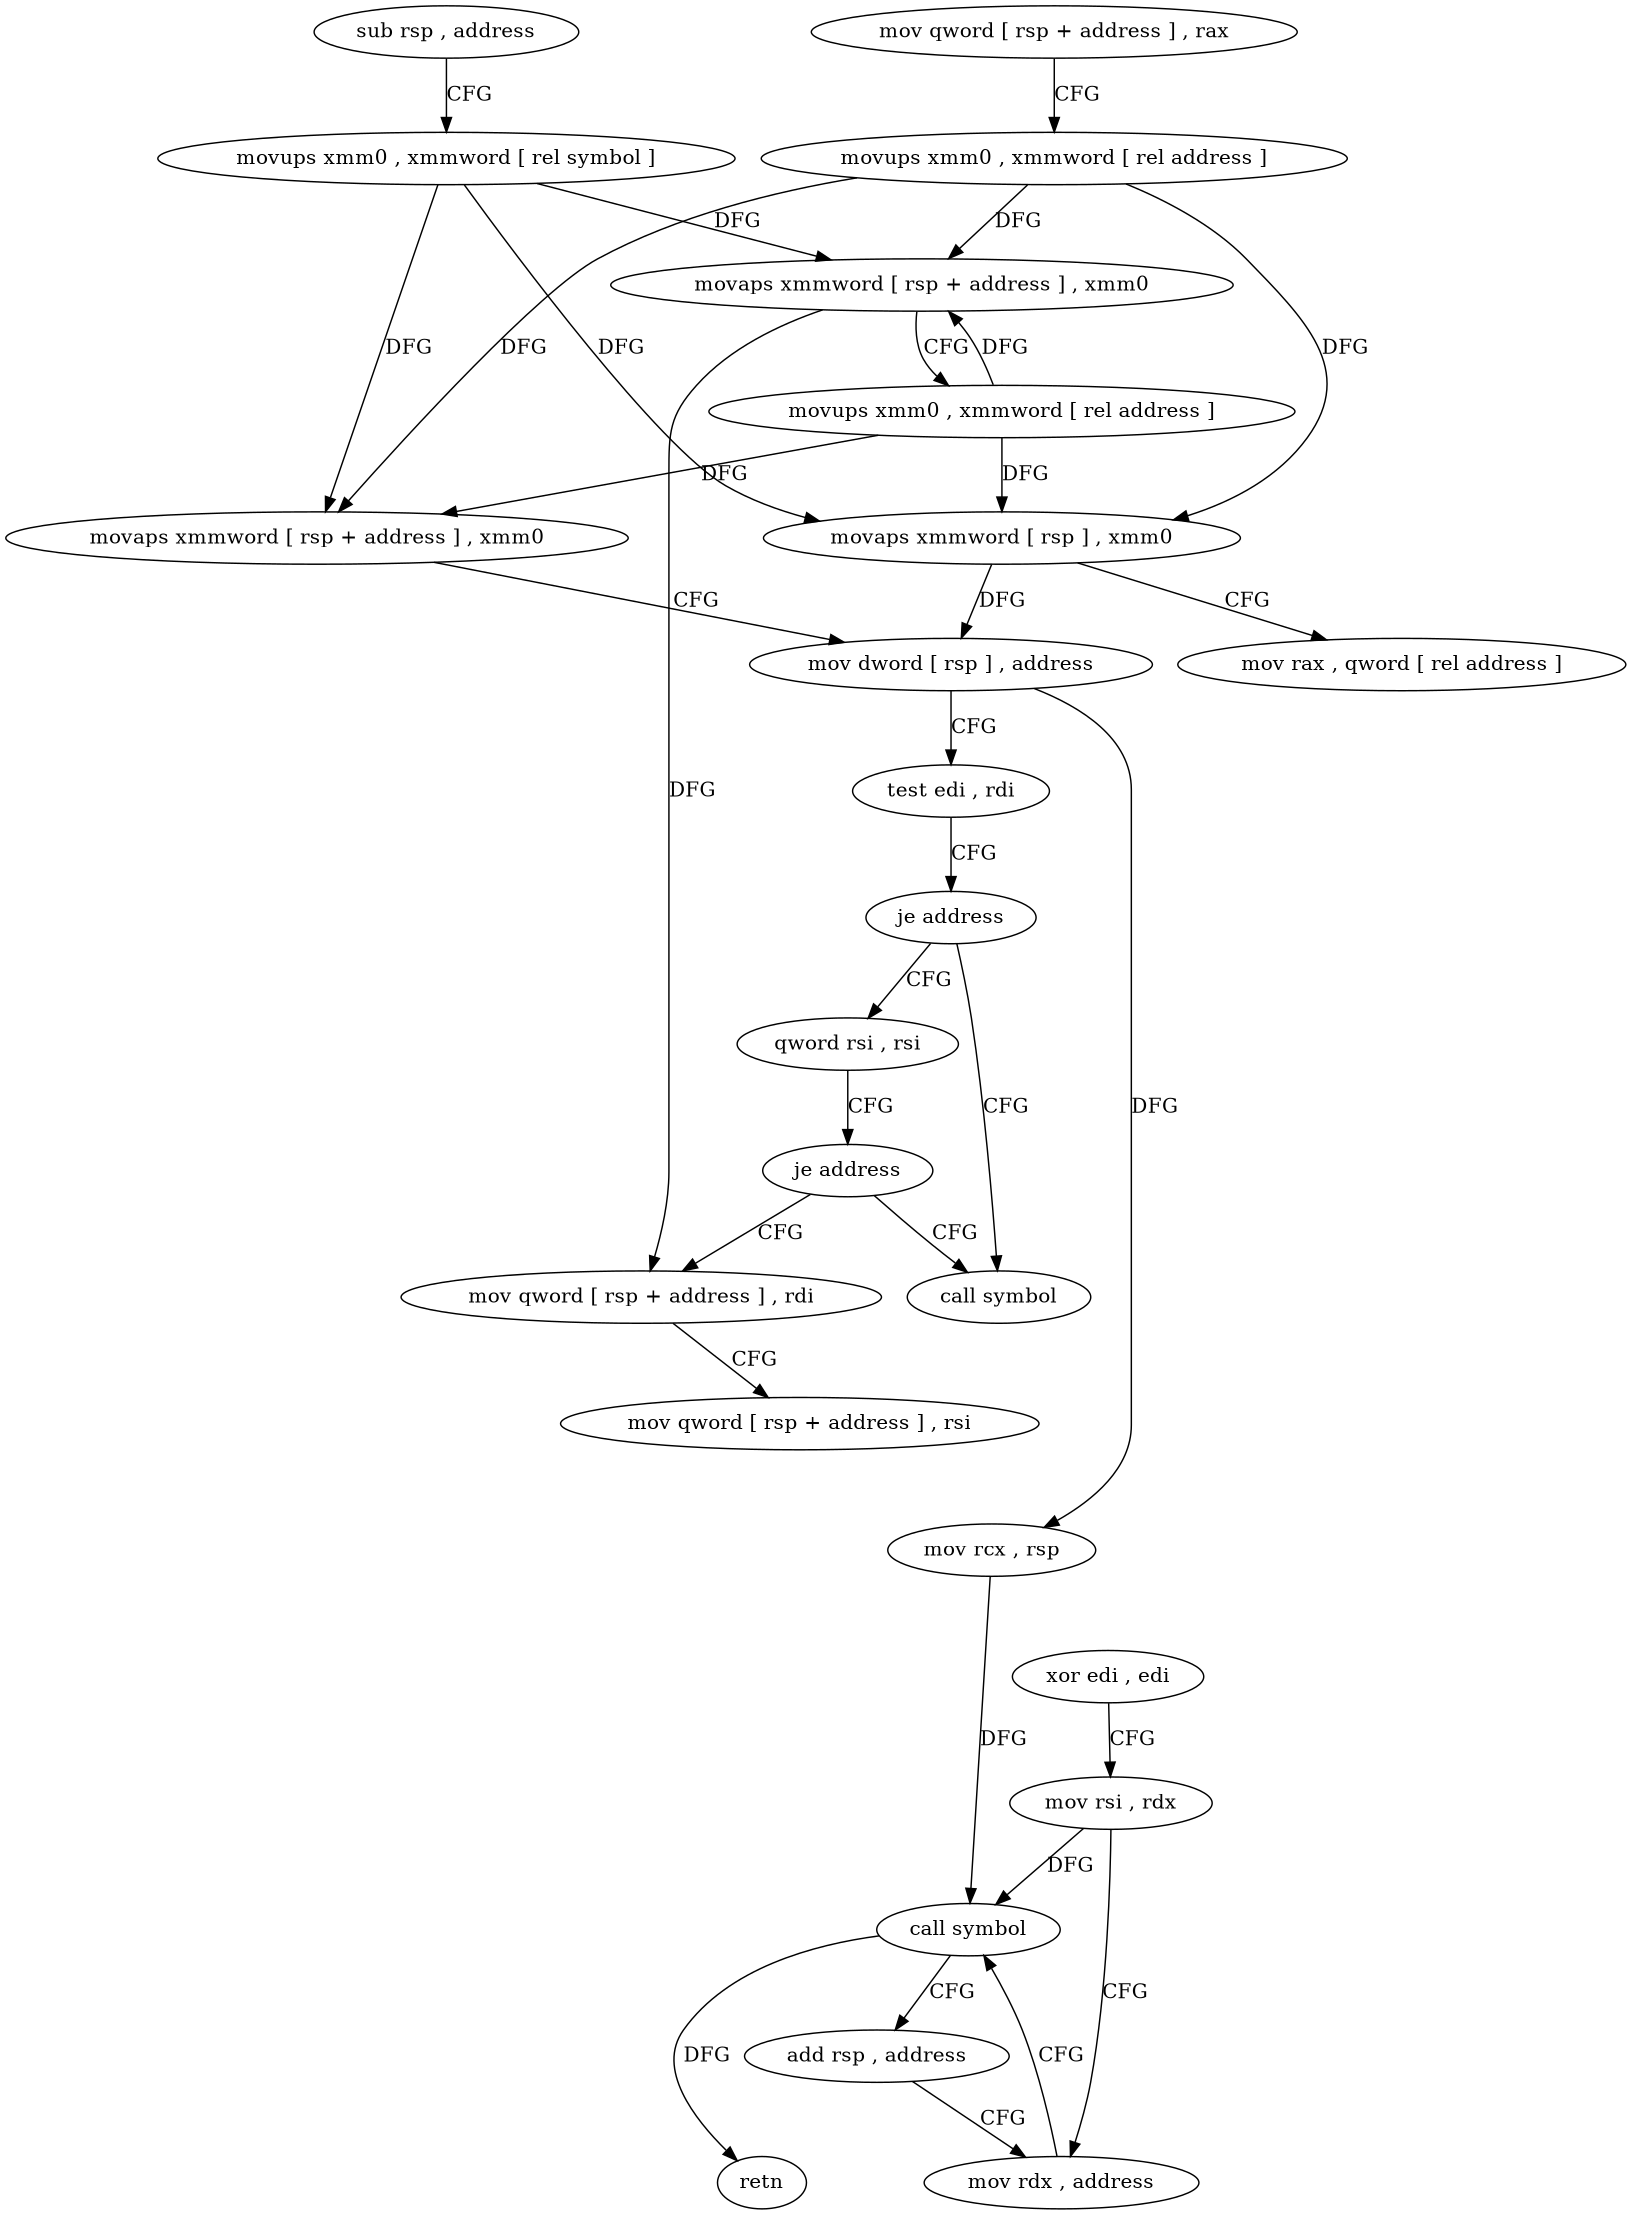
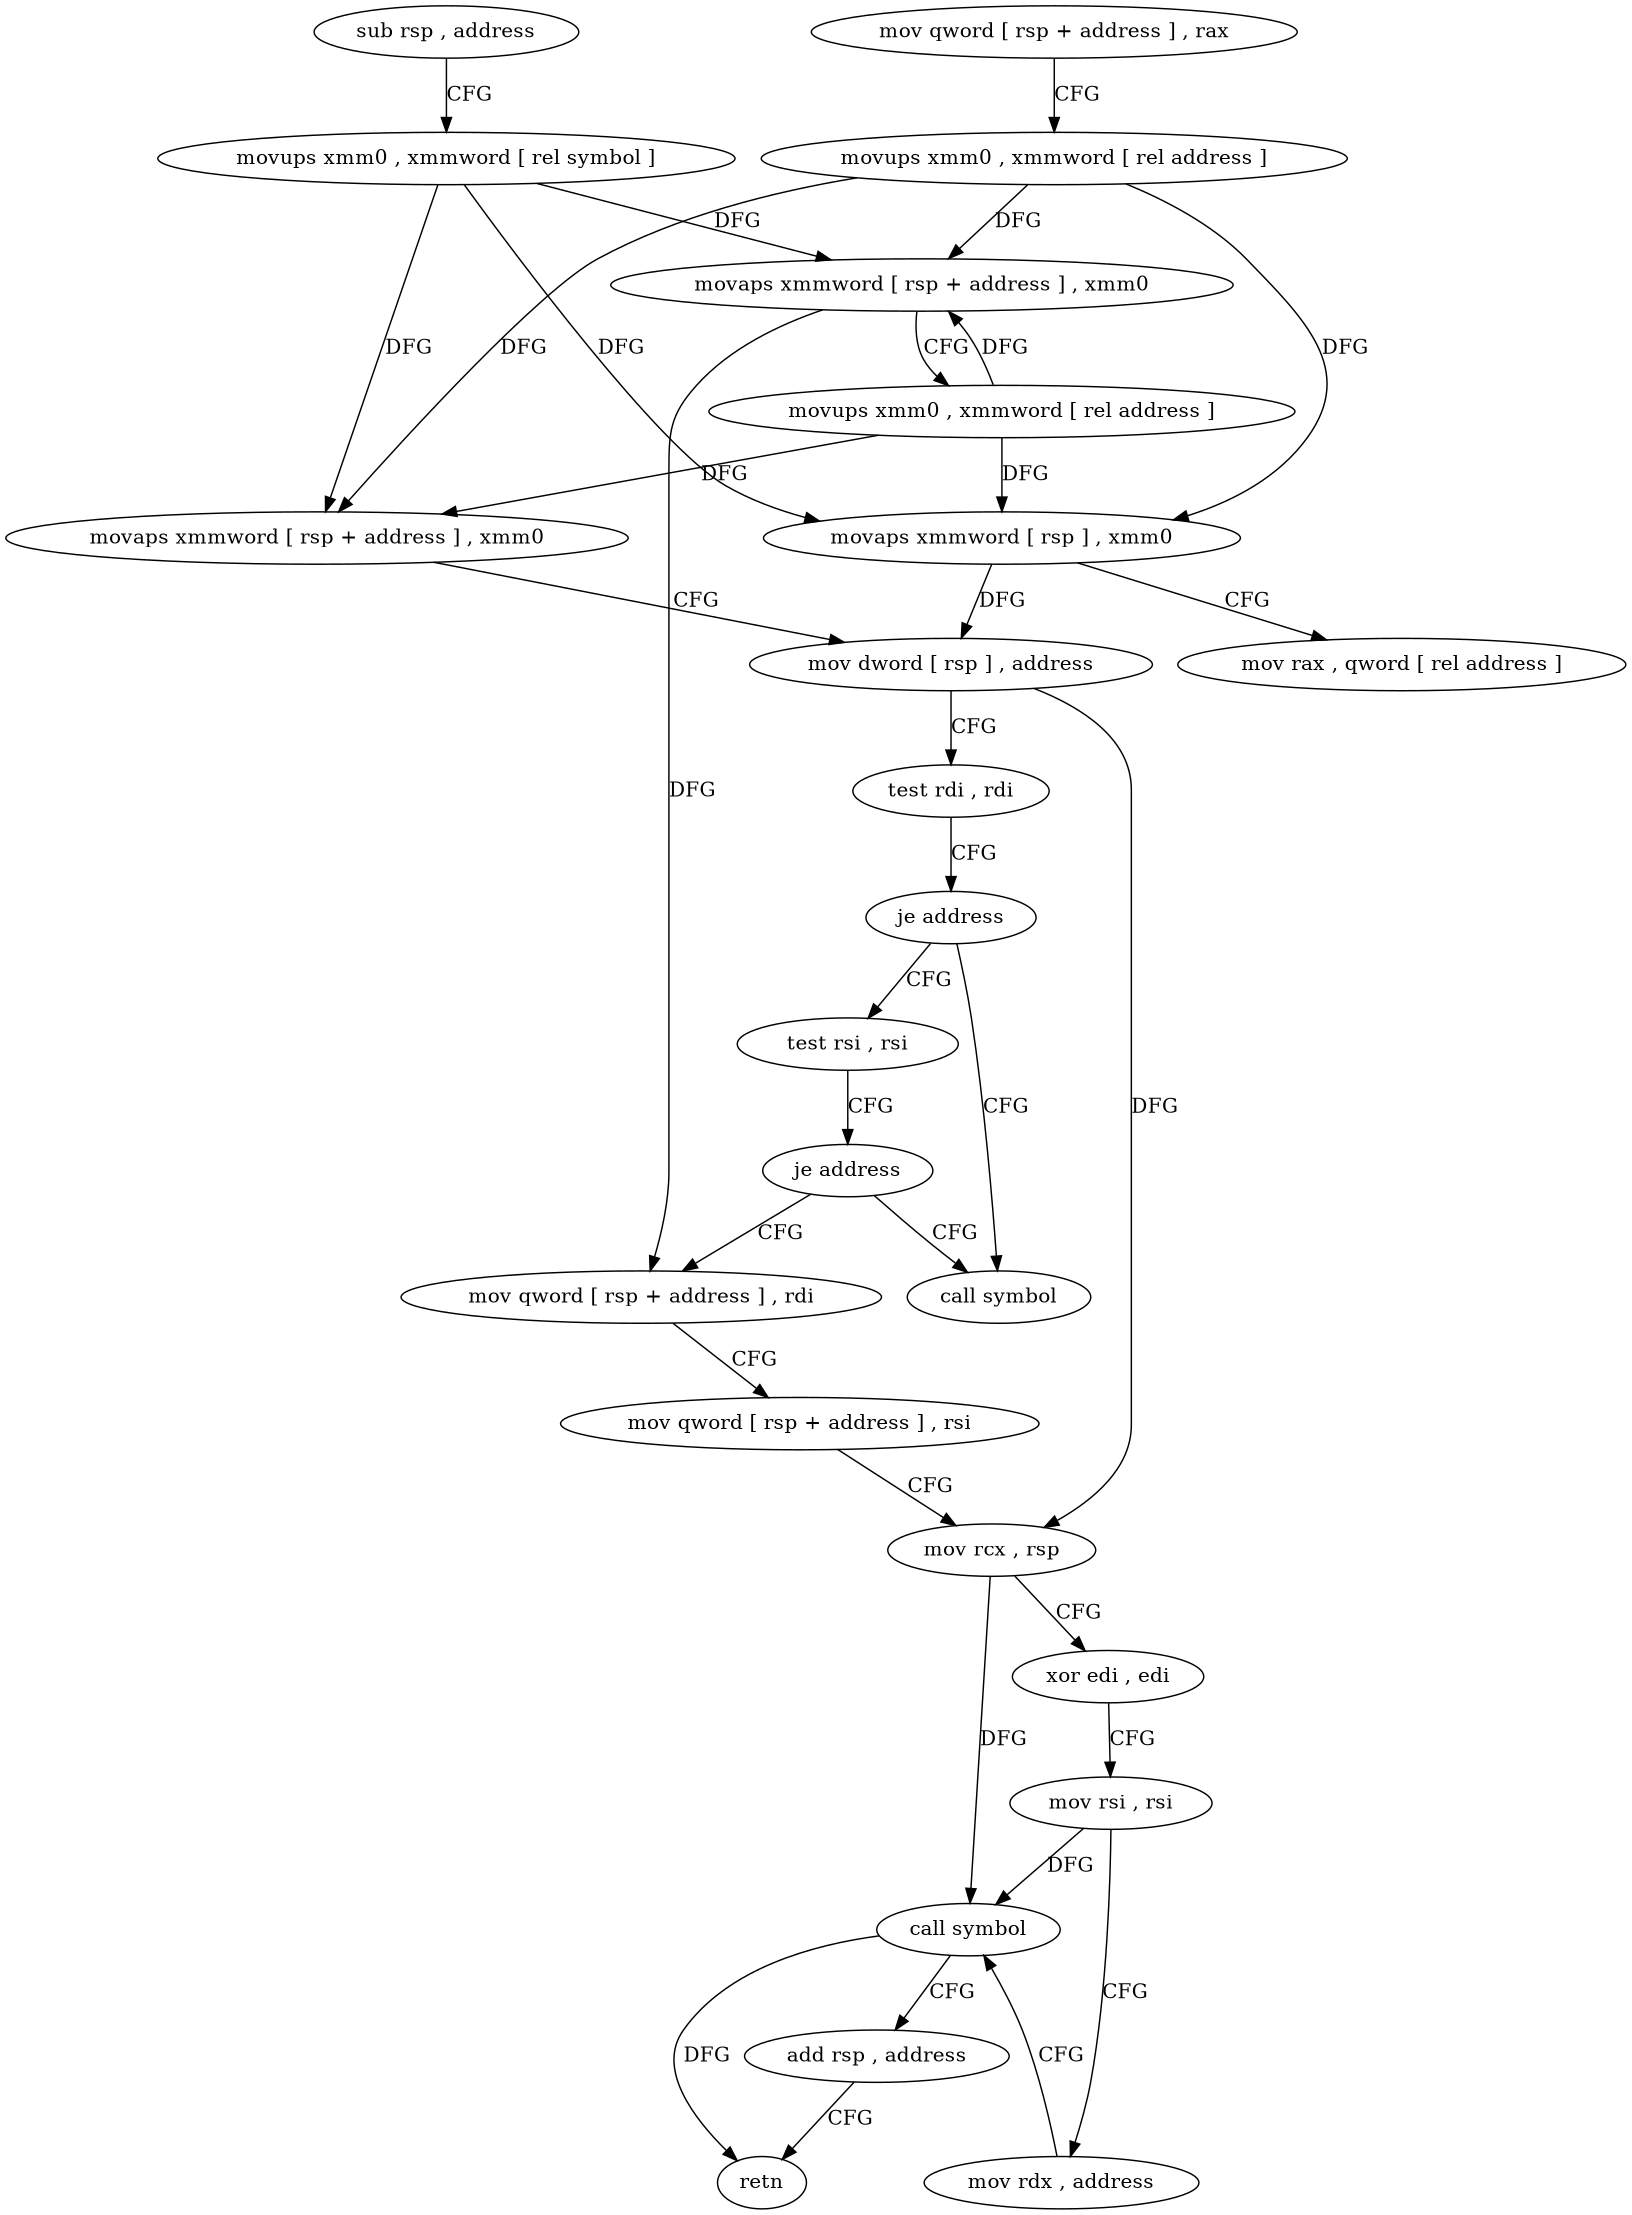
(951, 791) -> (951, 791)
(848, 1044) -> (848, 1044)
none -> (891, 1484)
none -> (1045, 1608)
(1111, 1803) -> (1111, 1803)
(963, 2115) -> (823, 2115)
